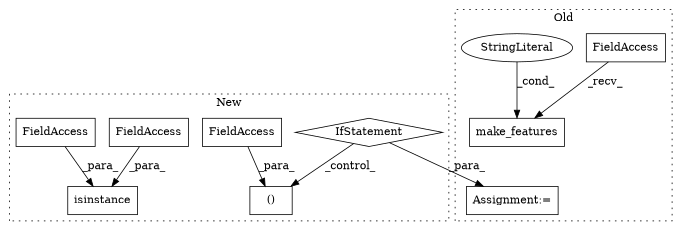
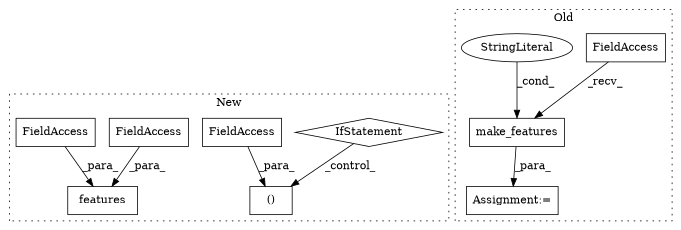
(433, 163) -> (515, 163)
(103, 201) -> (103, 201)
